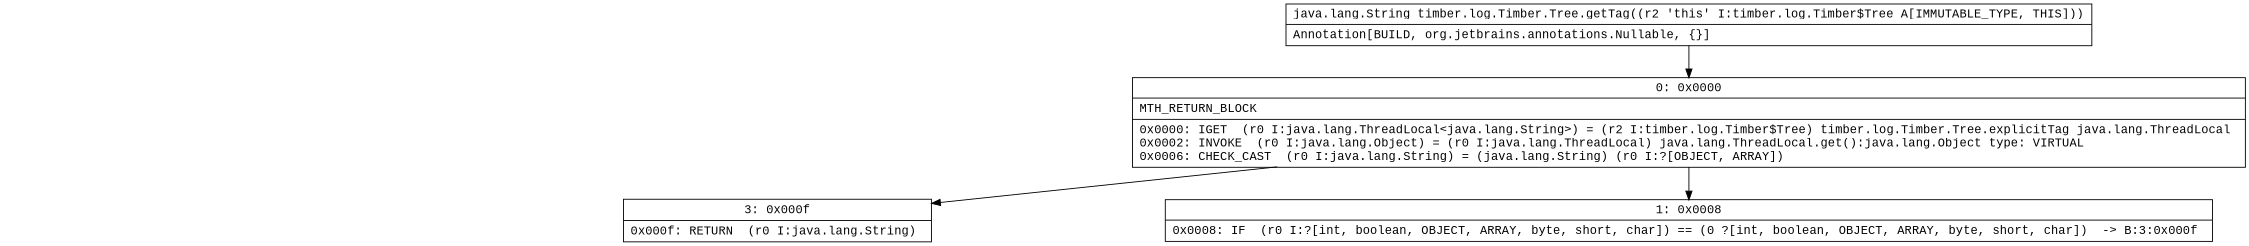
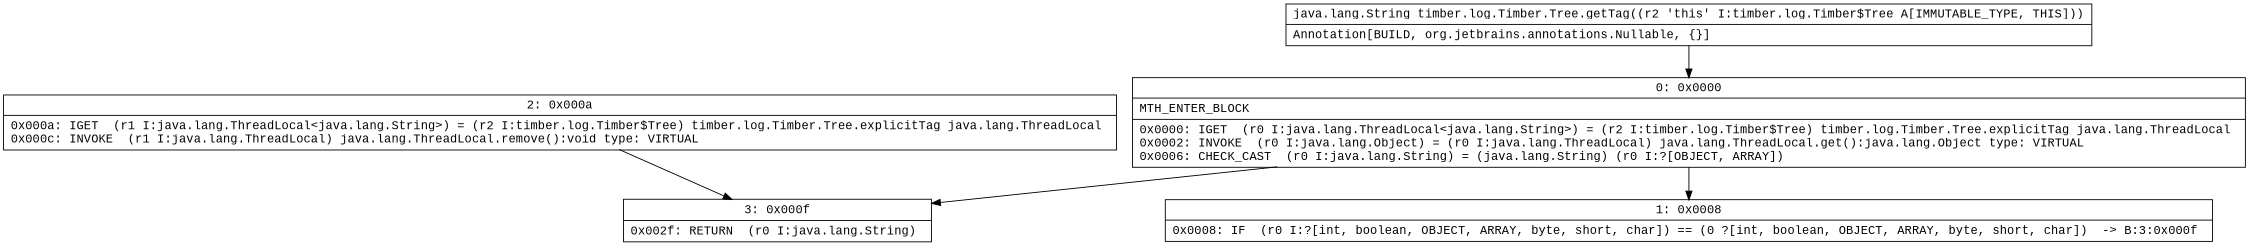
(1199, 108) -> (1195, 108)
none -> (560, 122)
(777, 231) -> (777, 231)
